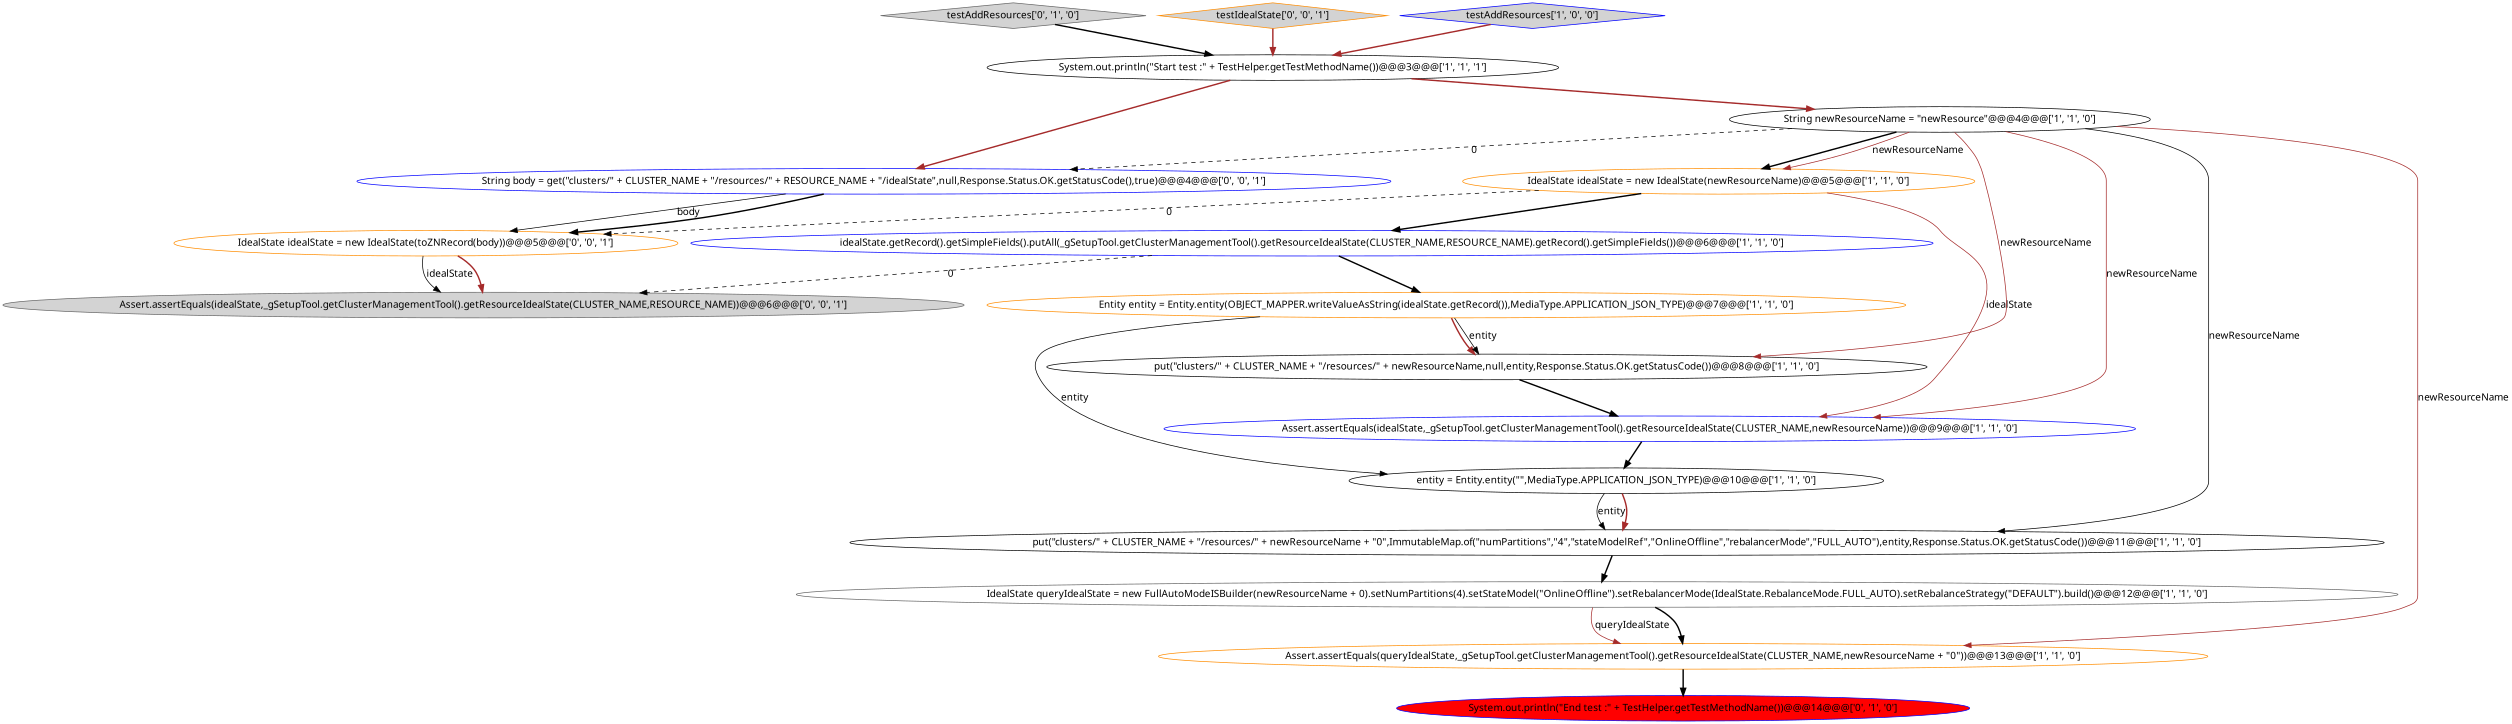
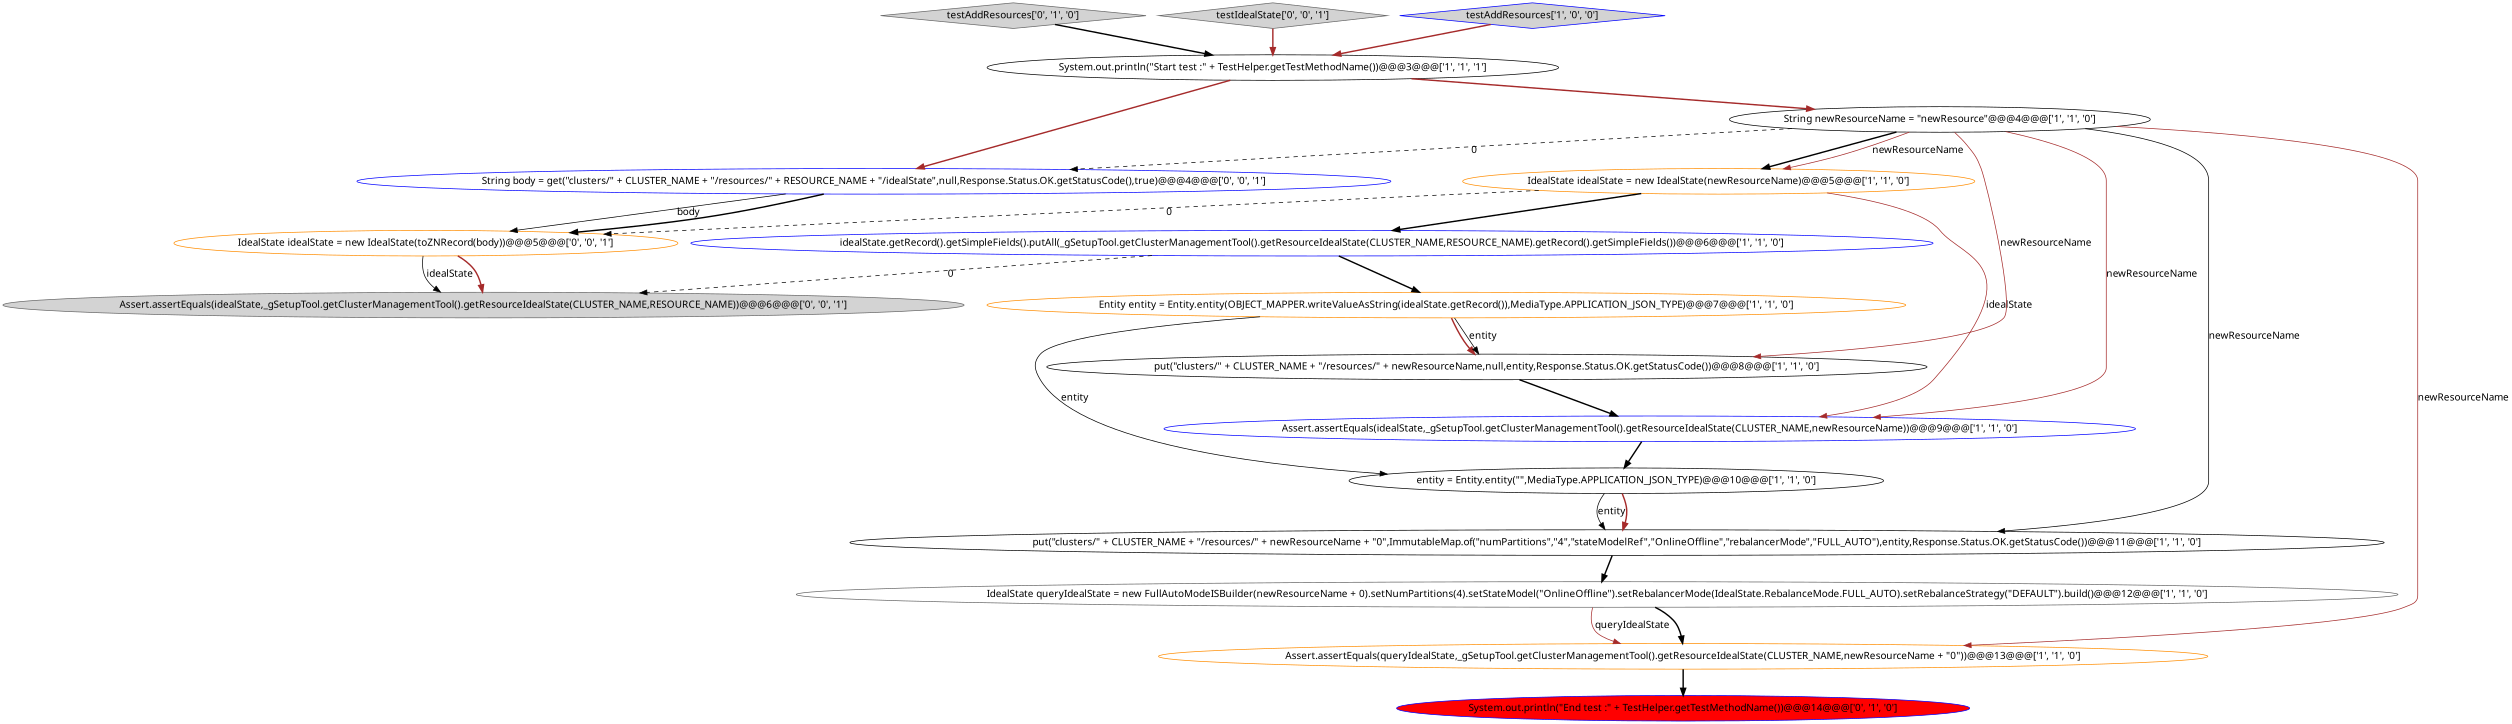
(1273, 16) -> (1273, 16)
